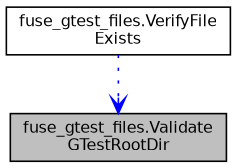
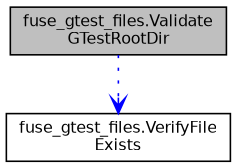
(118, 76) -> (118, 76)
